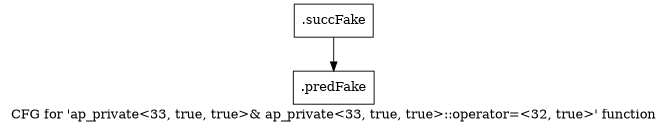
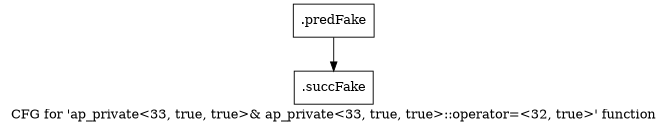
(334, 50) -> (334, 50)
